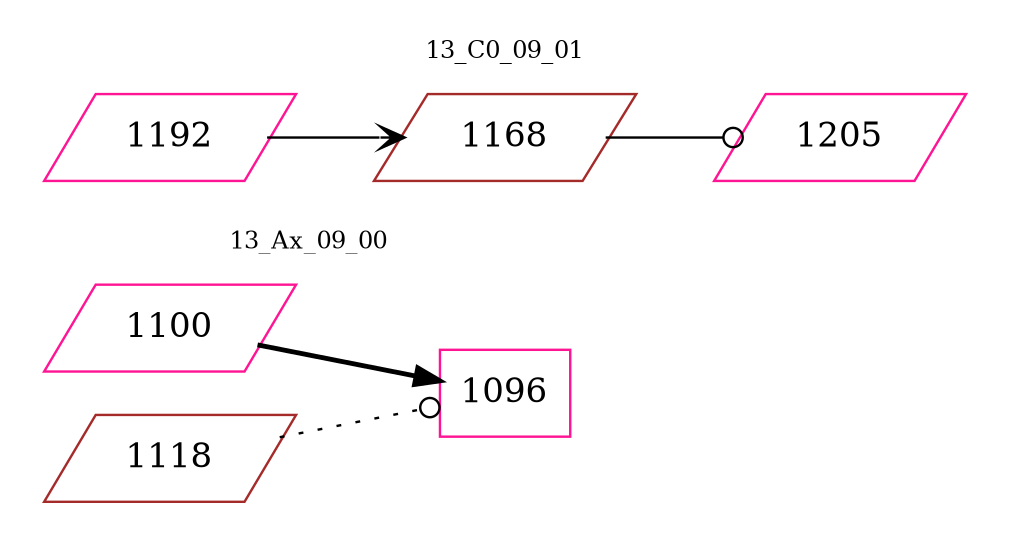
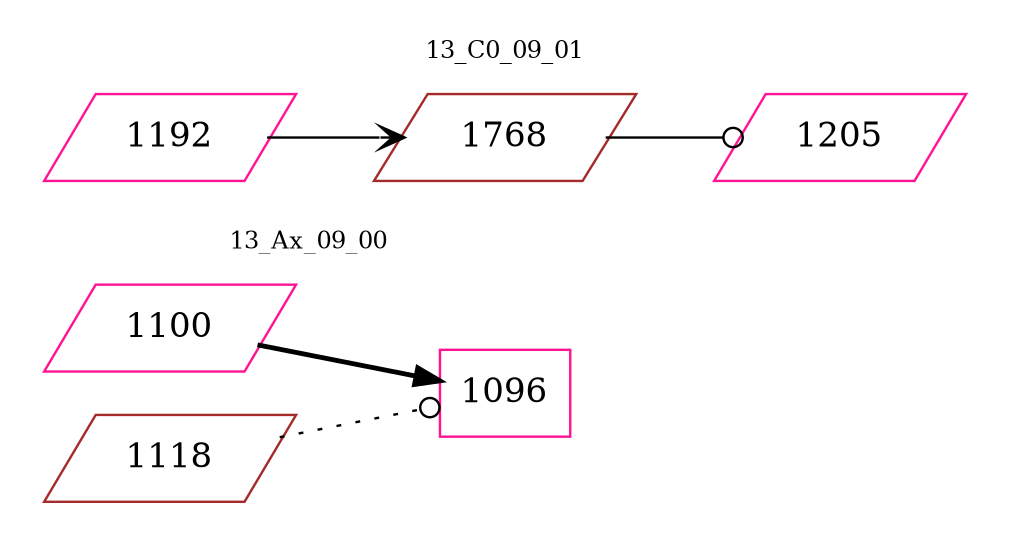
(505, 138) -> (505, 138)
